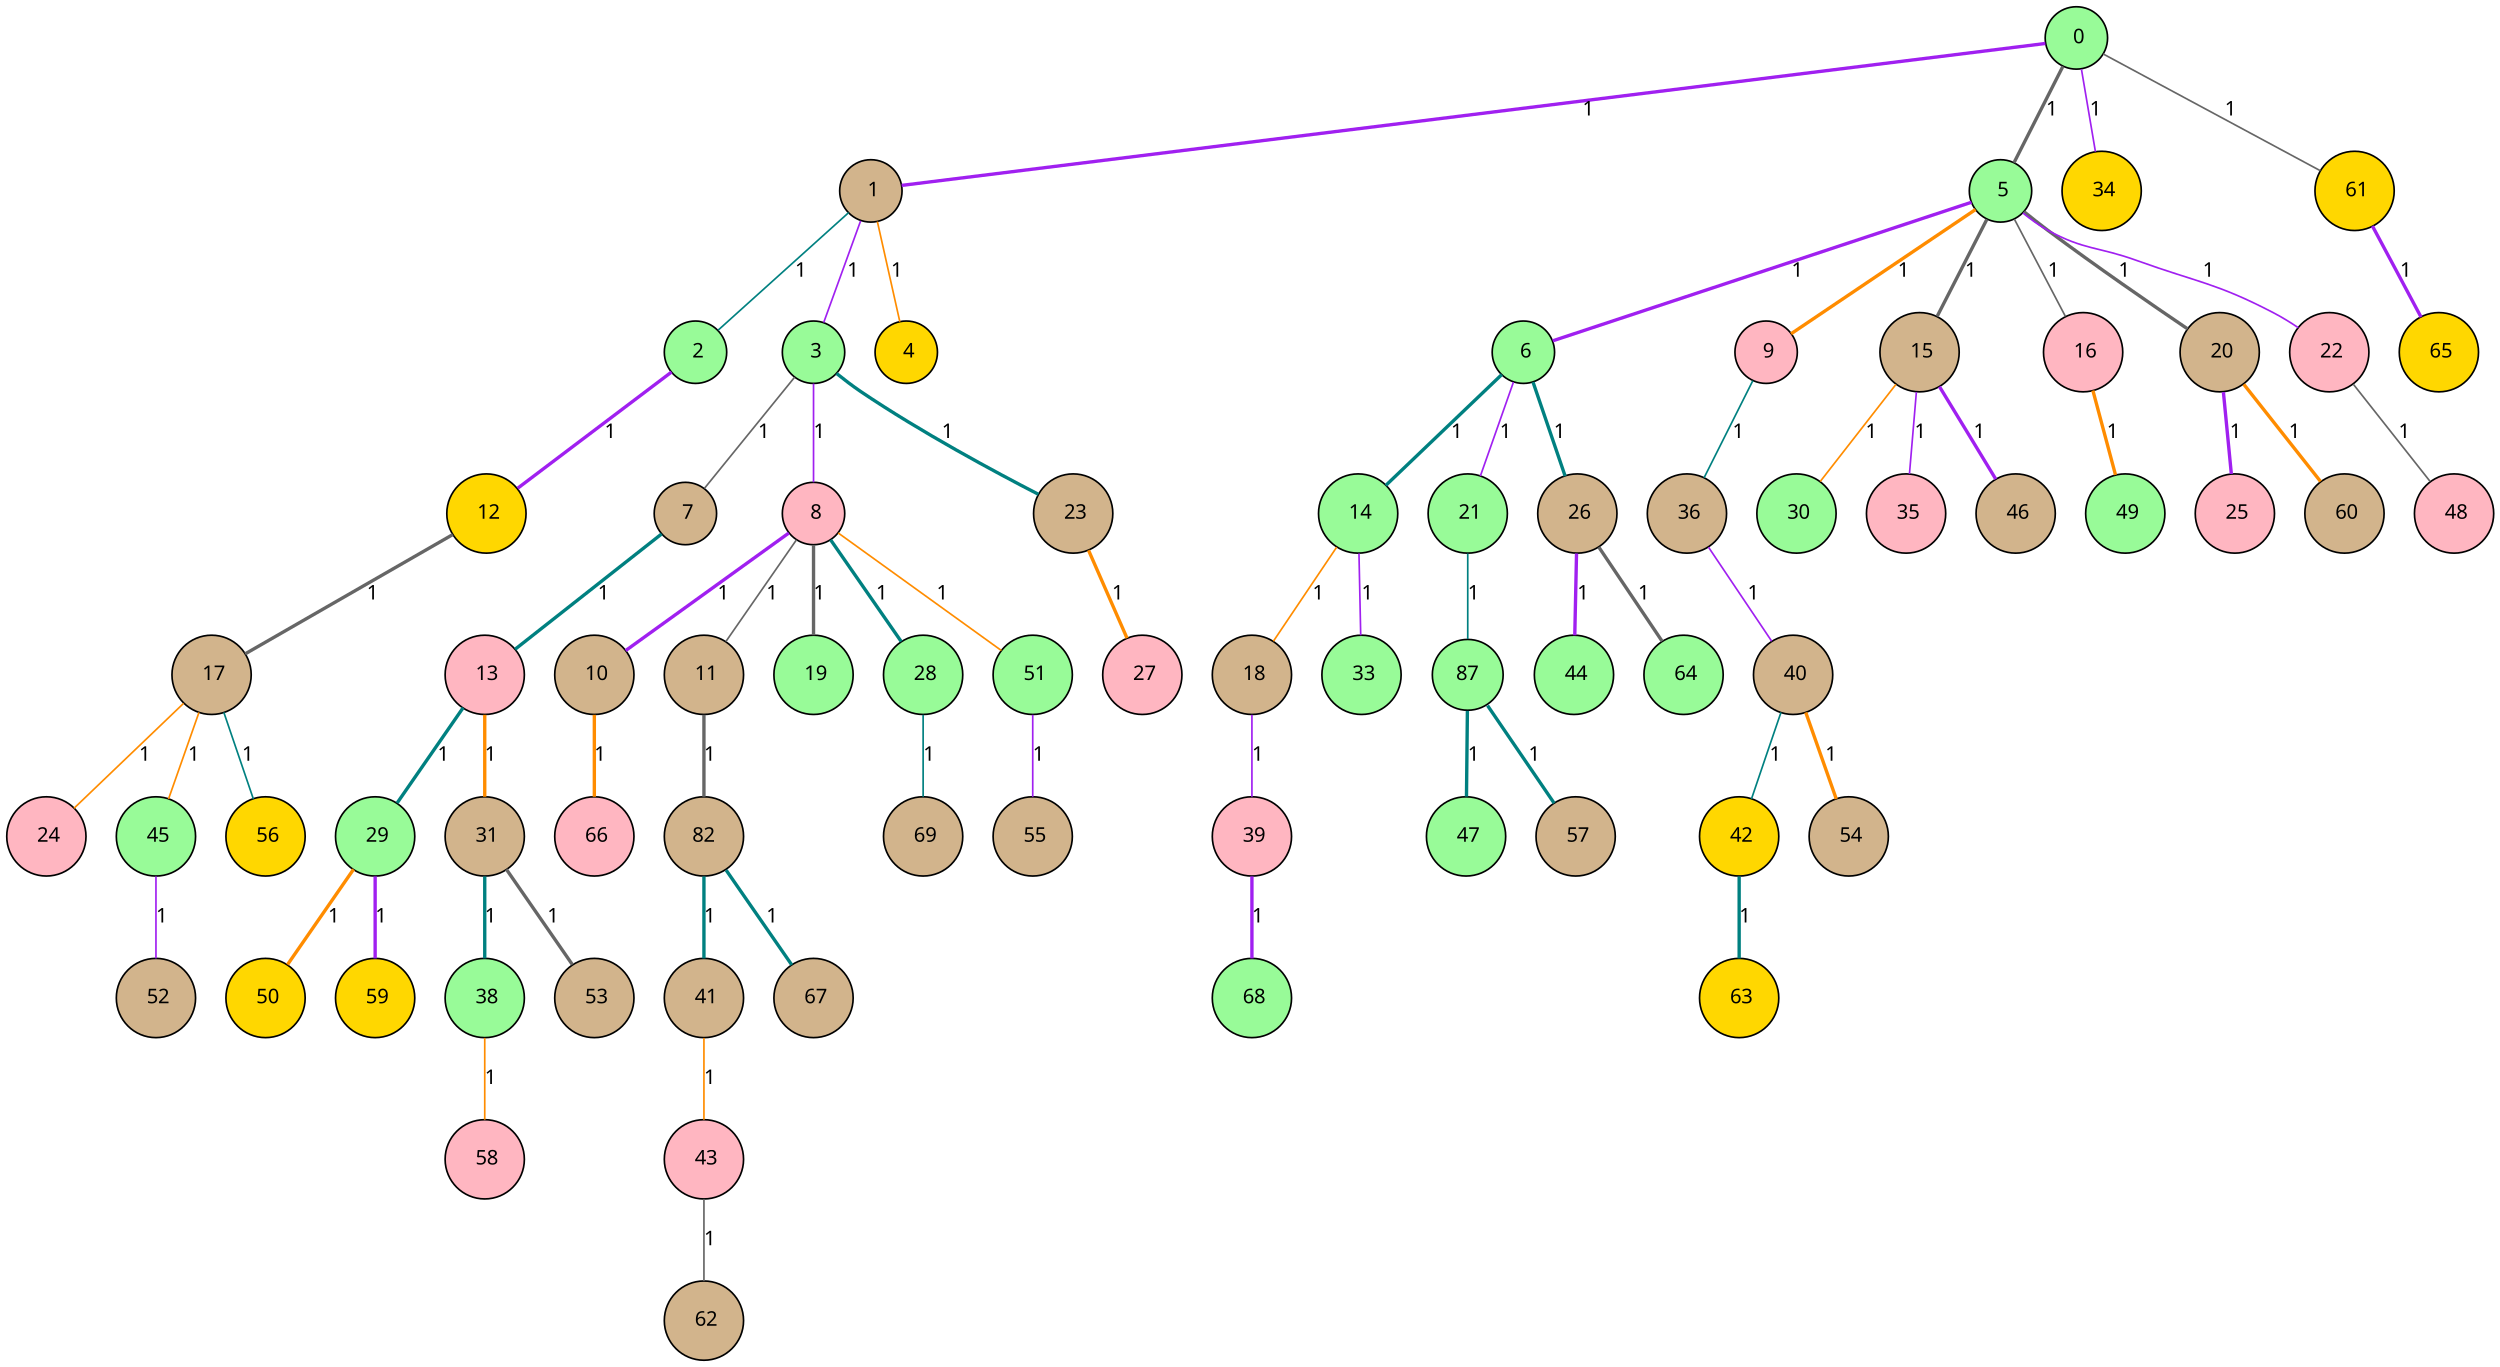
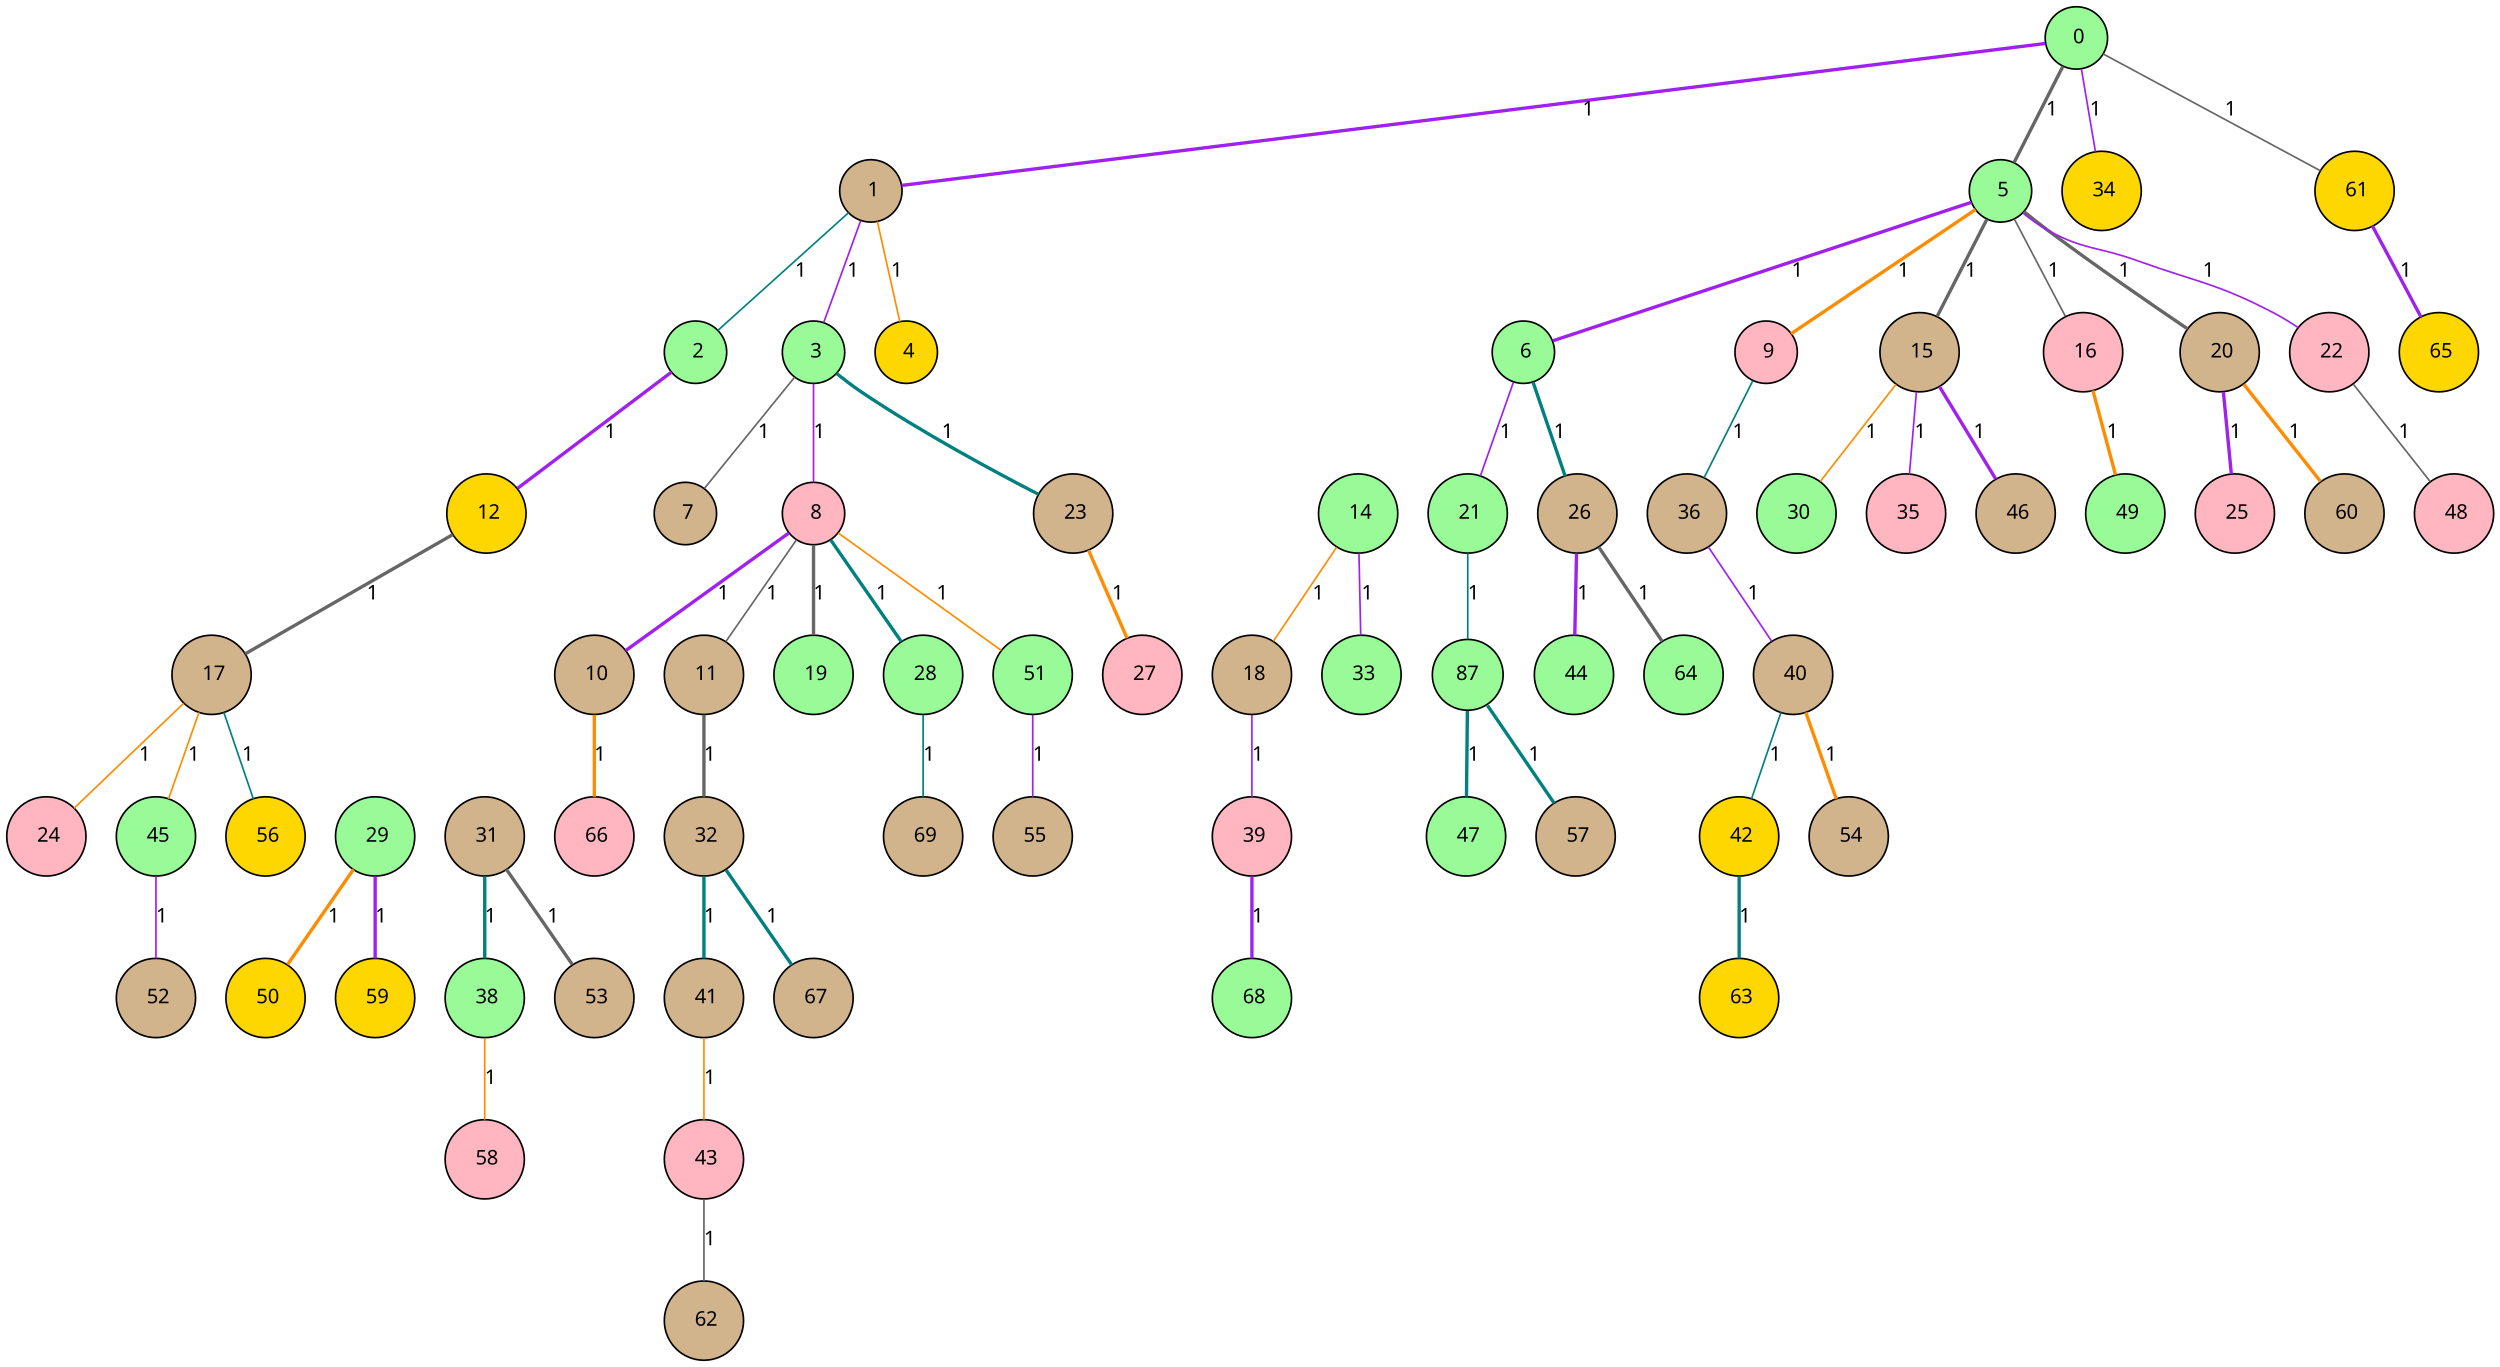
(1444, 430) -> none
(485, 675) -> none
(704, 836) -> (704, 836)
